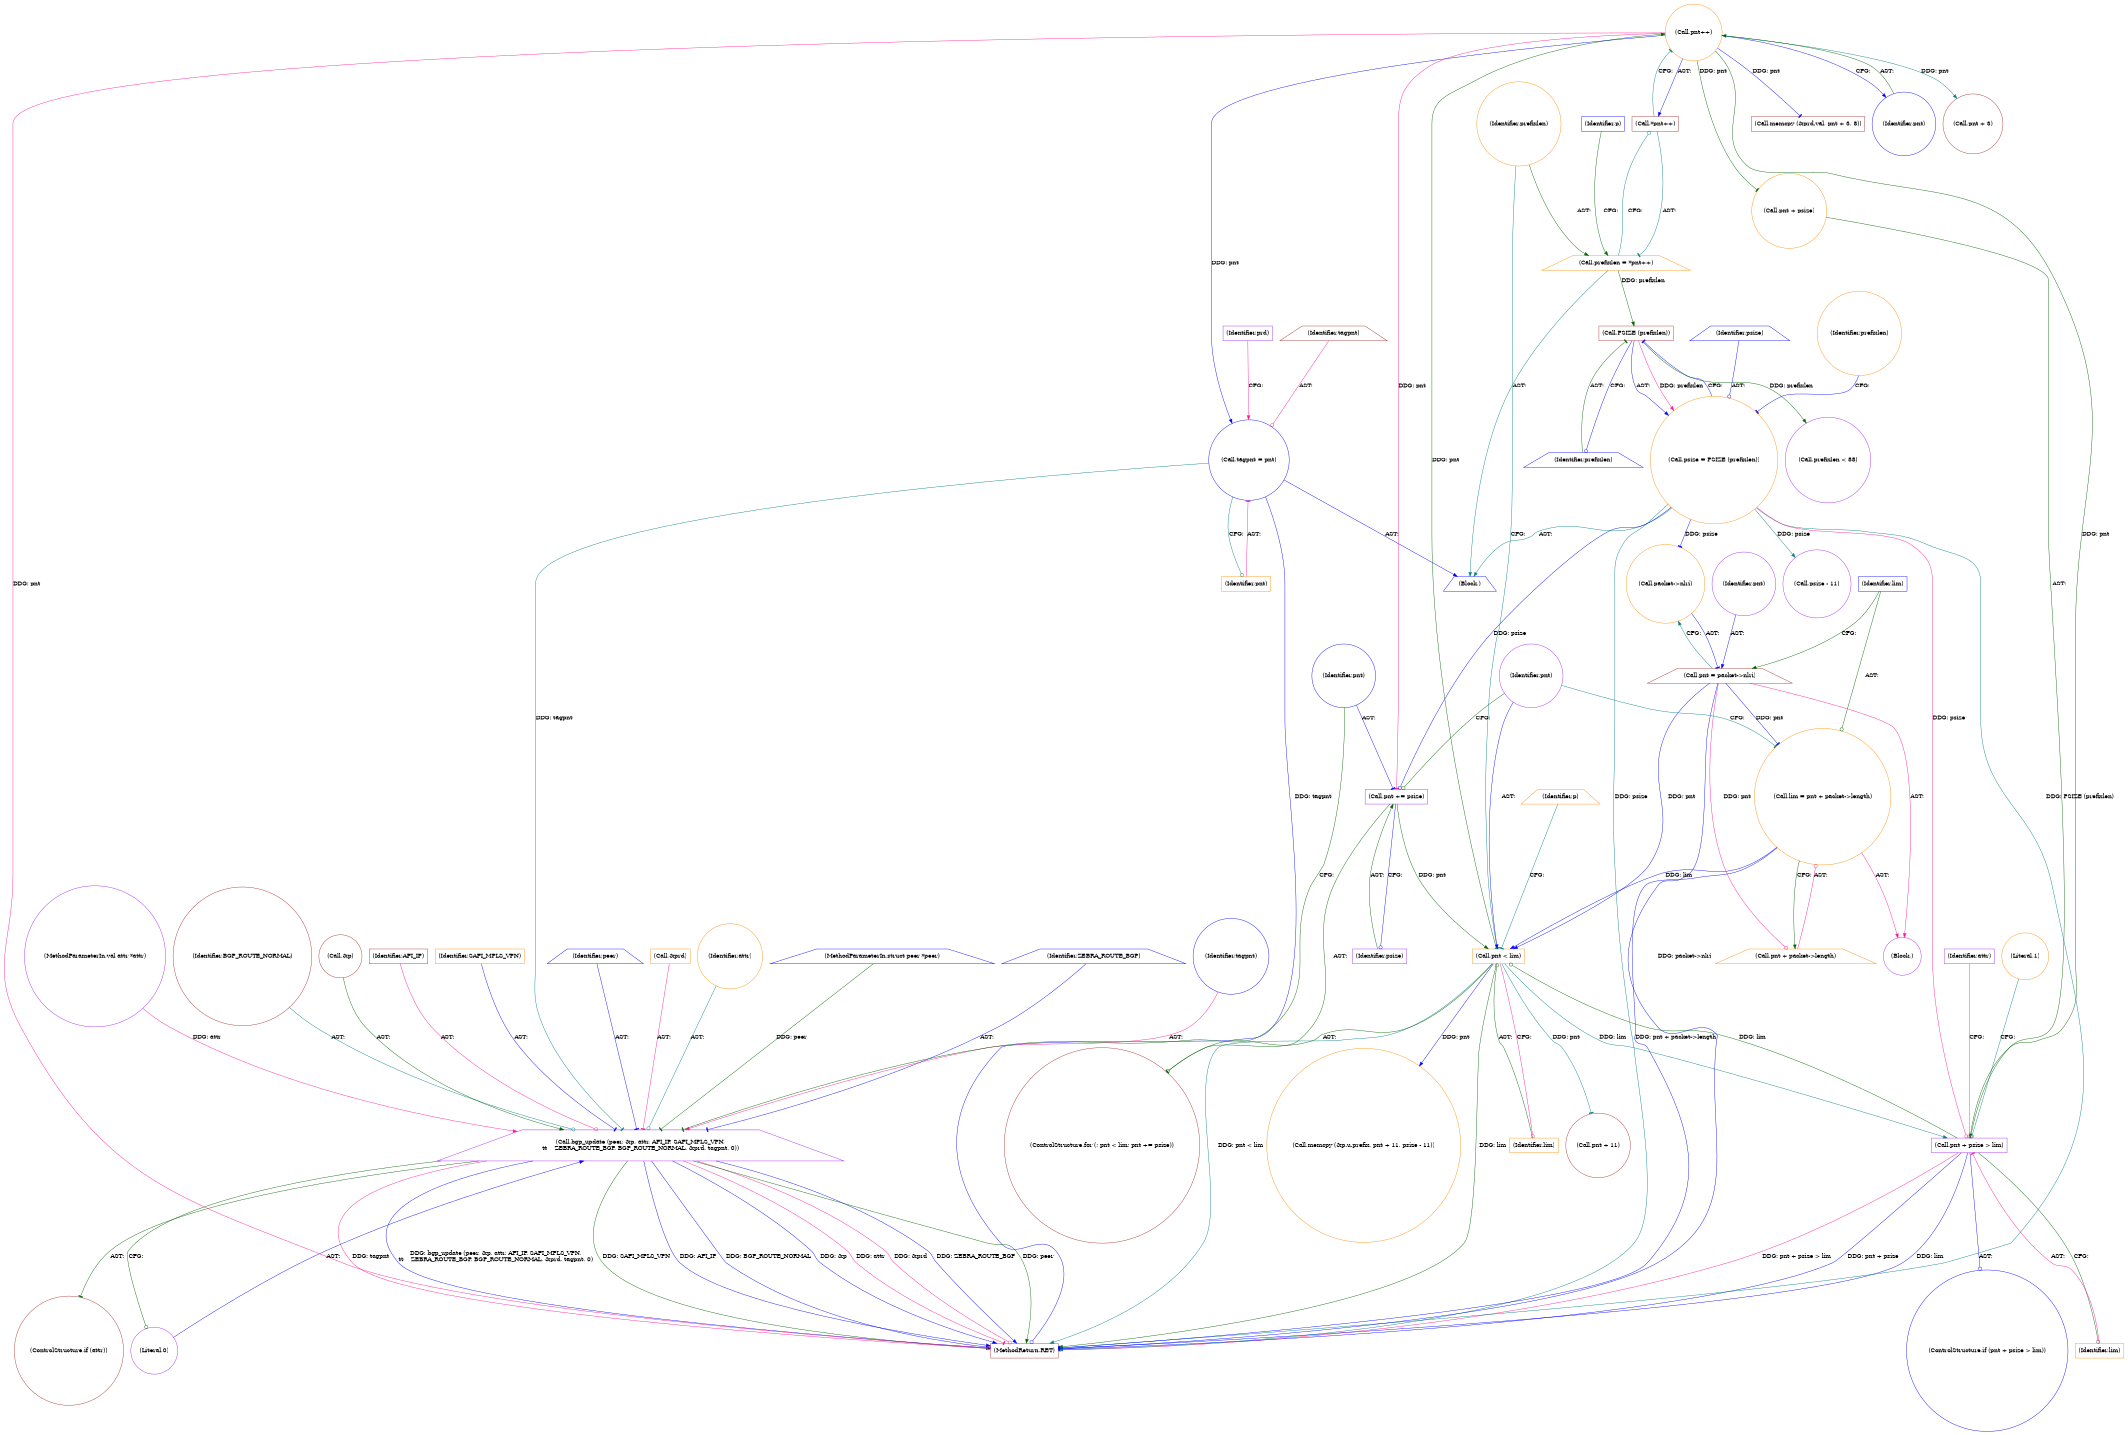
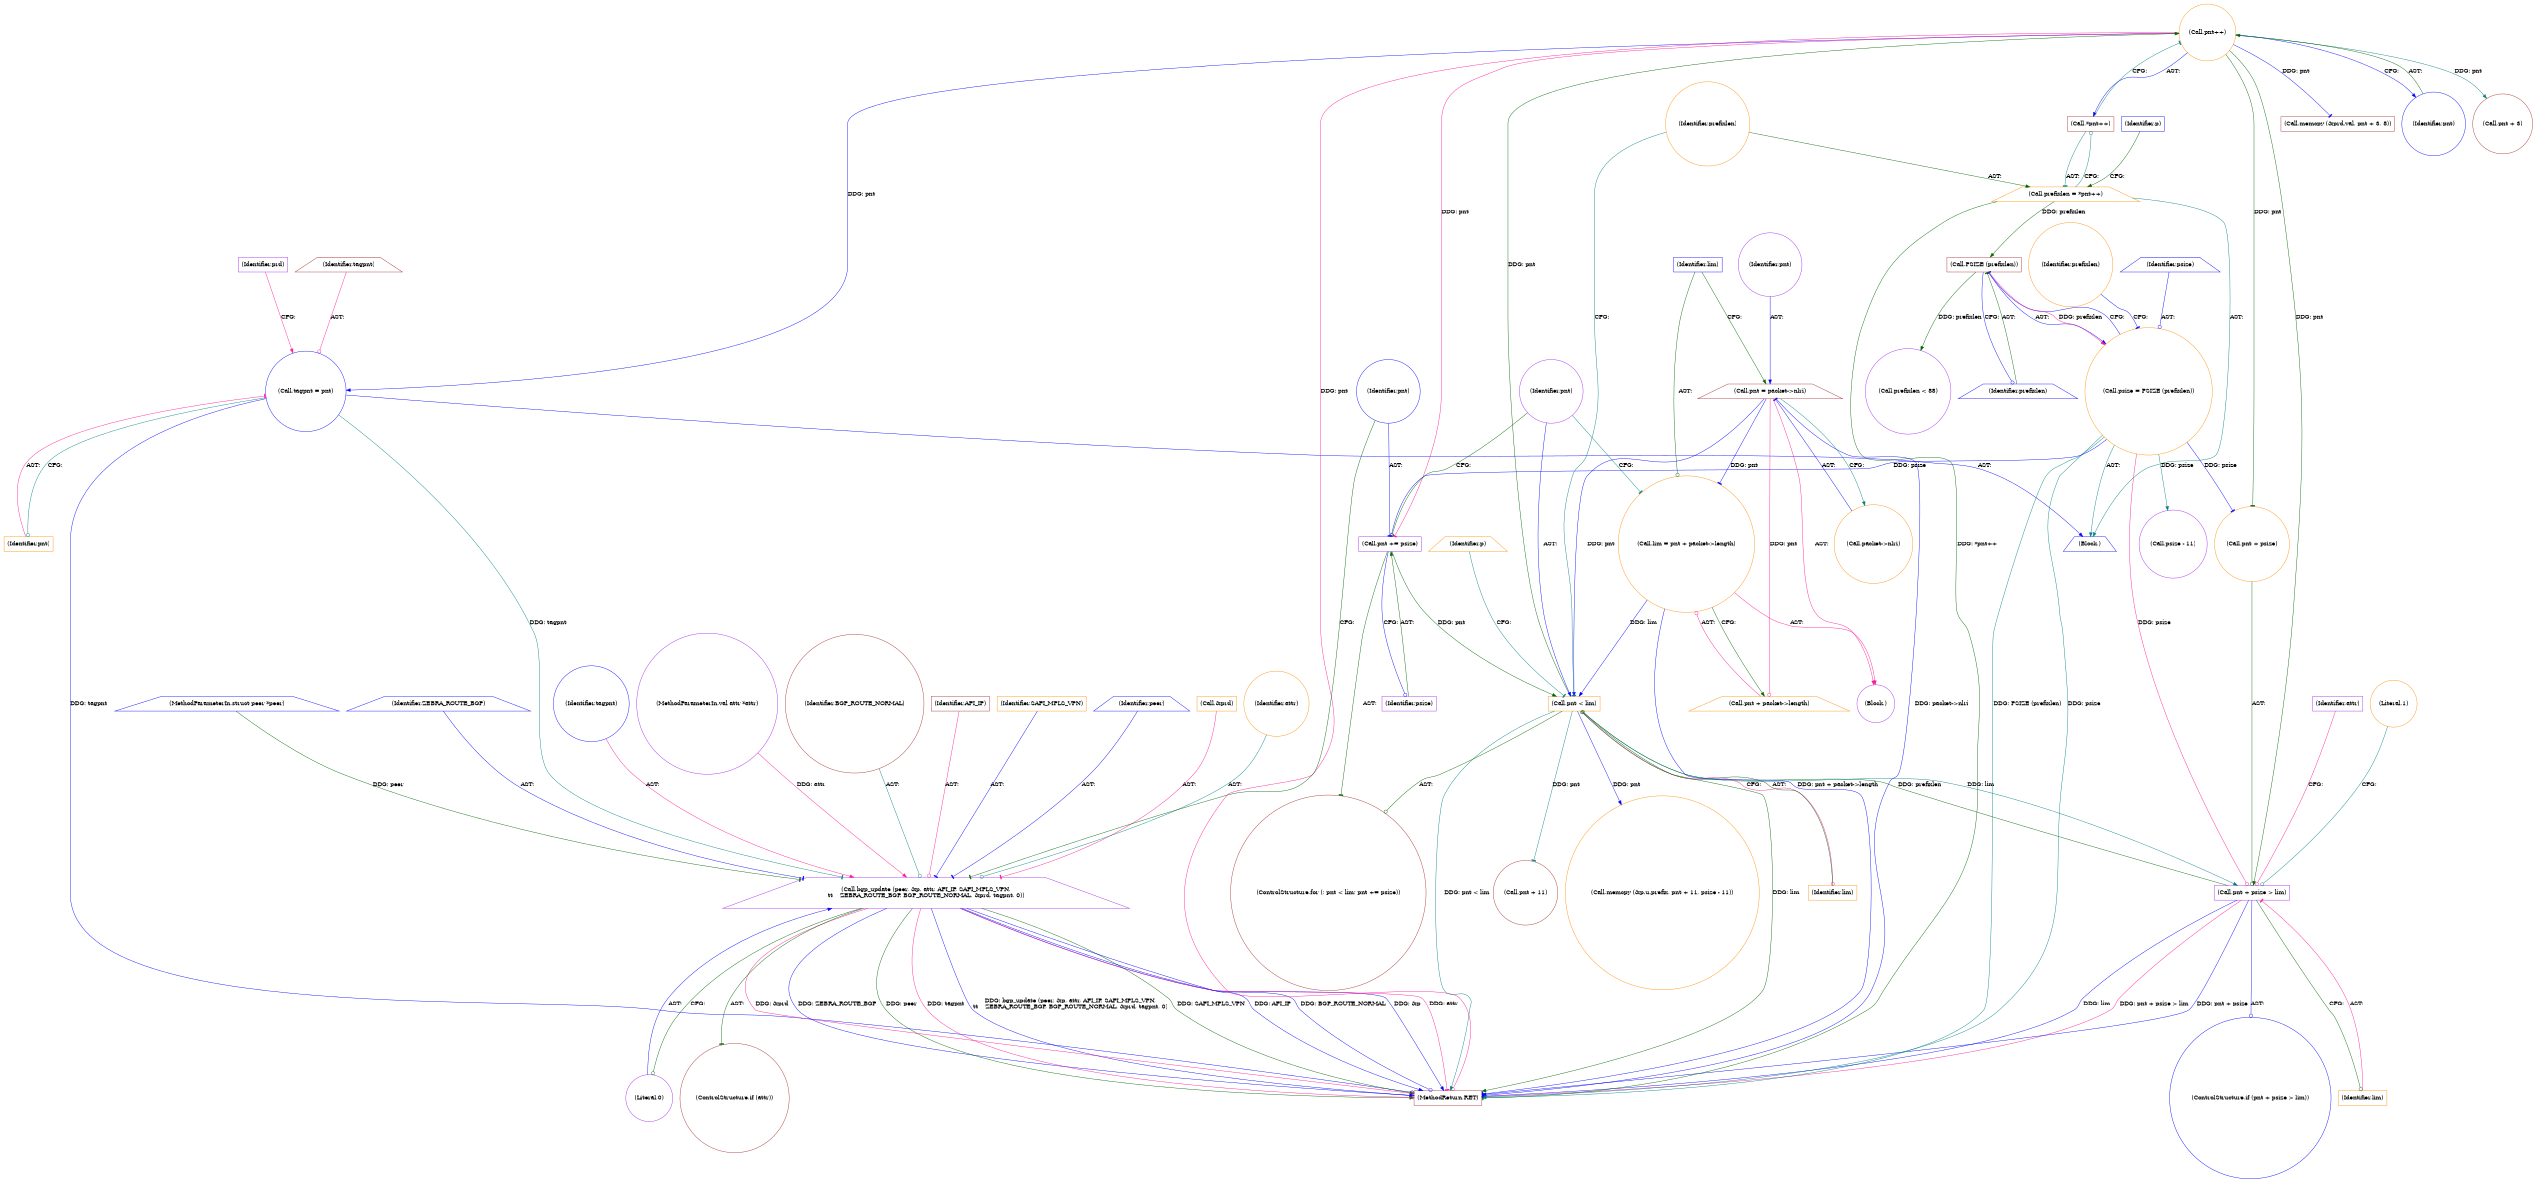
(1686, 532) -> (2210, 476)
none -> (1978, 740)
(340, 956) -> none
(1752, 1037) -> (1920, 785)
